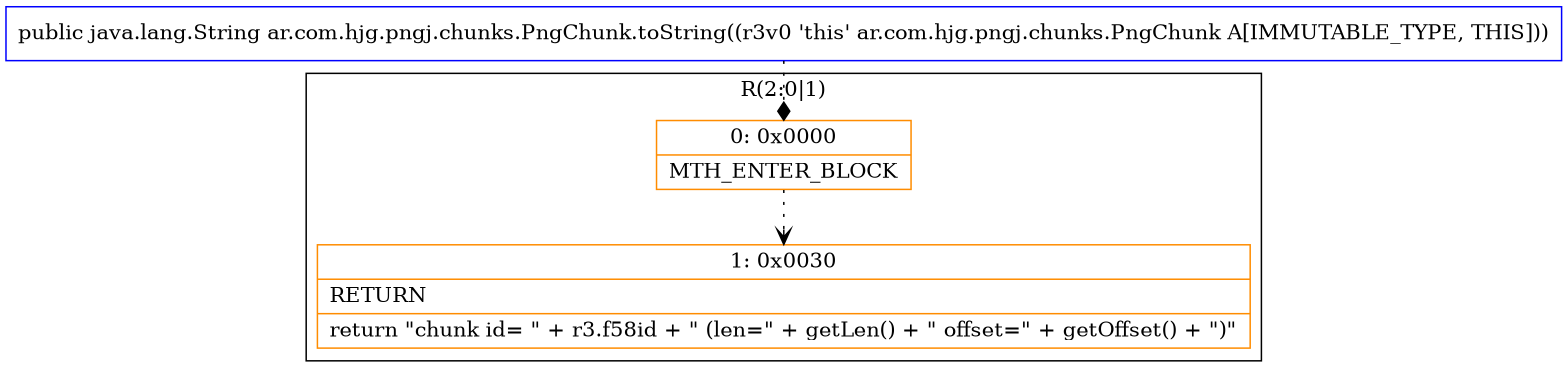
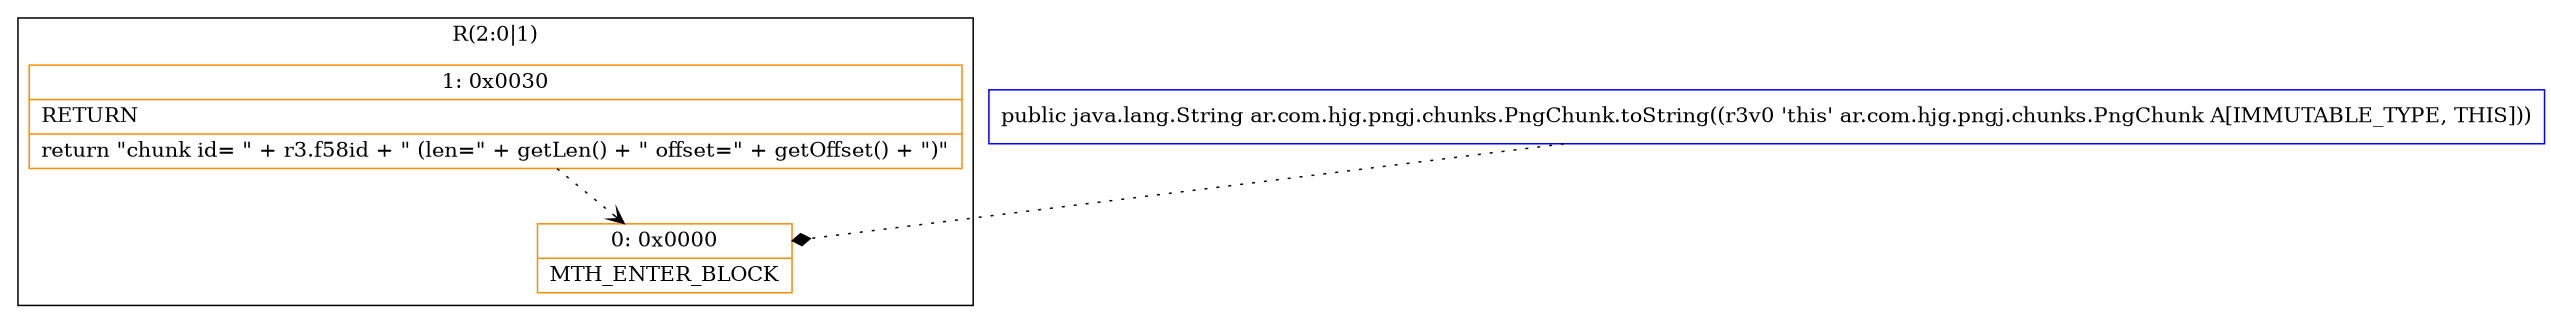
(784, 210) -> (585, 191)
